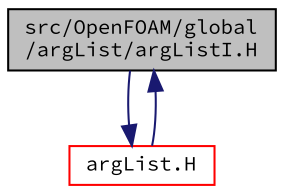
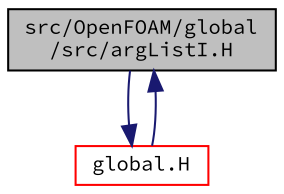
(142, 40) -> (142, 40)
(142, 165) -> (142, 165)
